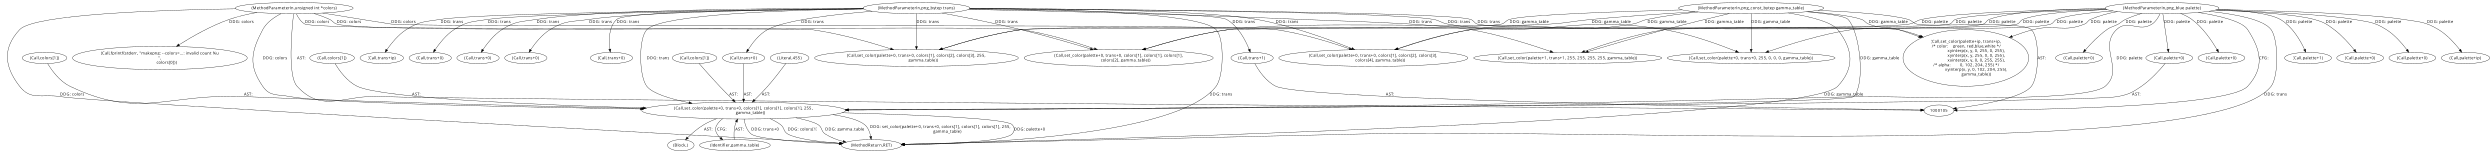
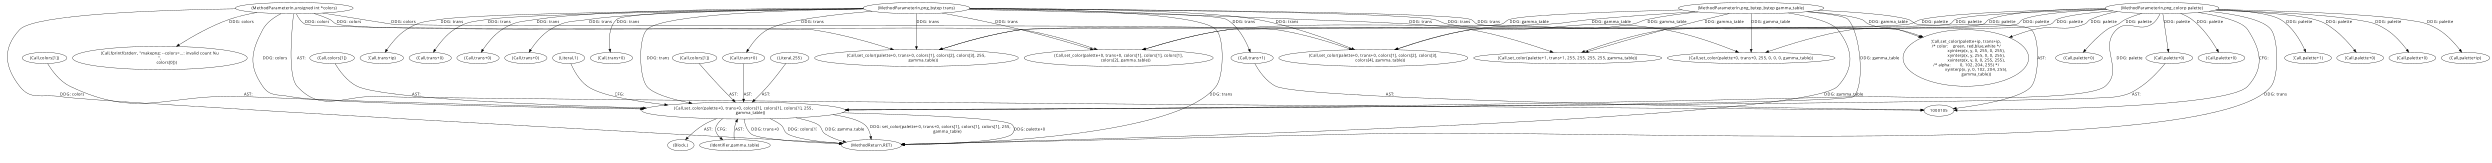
(1751, 8) -> (1751, 8)
(2162, 8) -> (2162, 8)
none -> (569, 58)
(790, 58) -> (790, 58)
